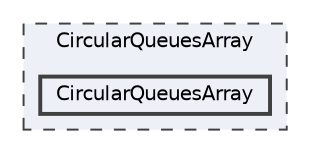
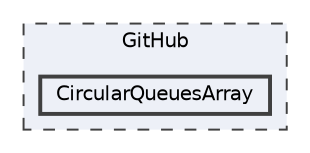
(155, 42) -> (155, 42)
